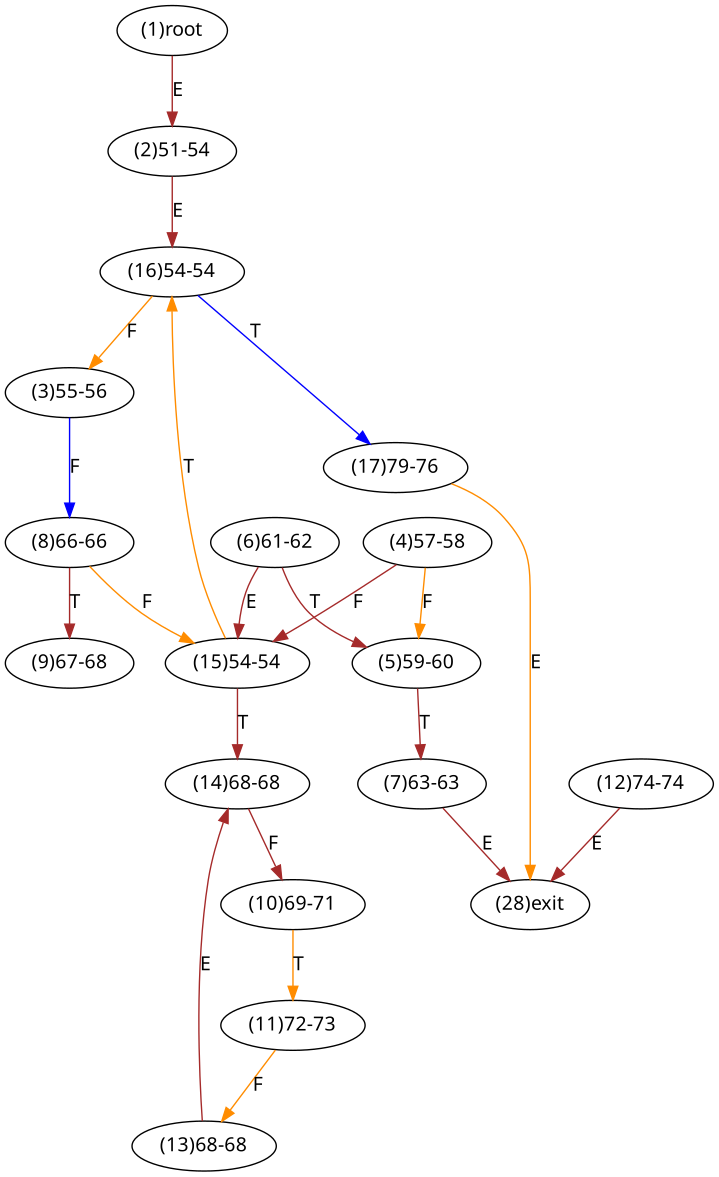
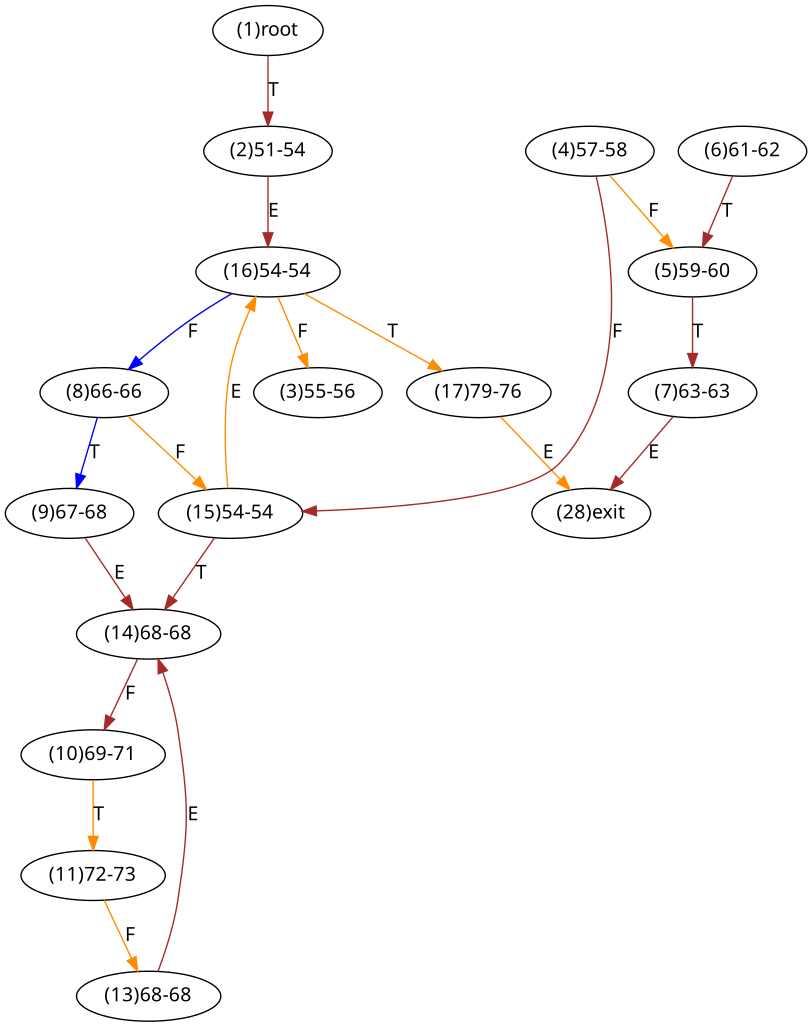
(178, 91) -> (274, 91)
(279, 365) -> (367, 329)
(70, 460) -> (184, 325)
(189, 468) -> (236, 393)
none -> (105, 568)
(245, 594) -> none
(70, 596) -> (89, 446)
(641, 784) -> none
